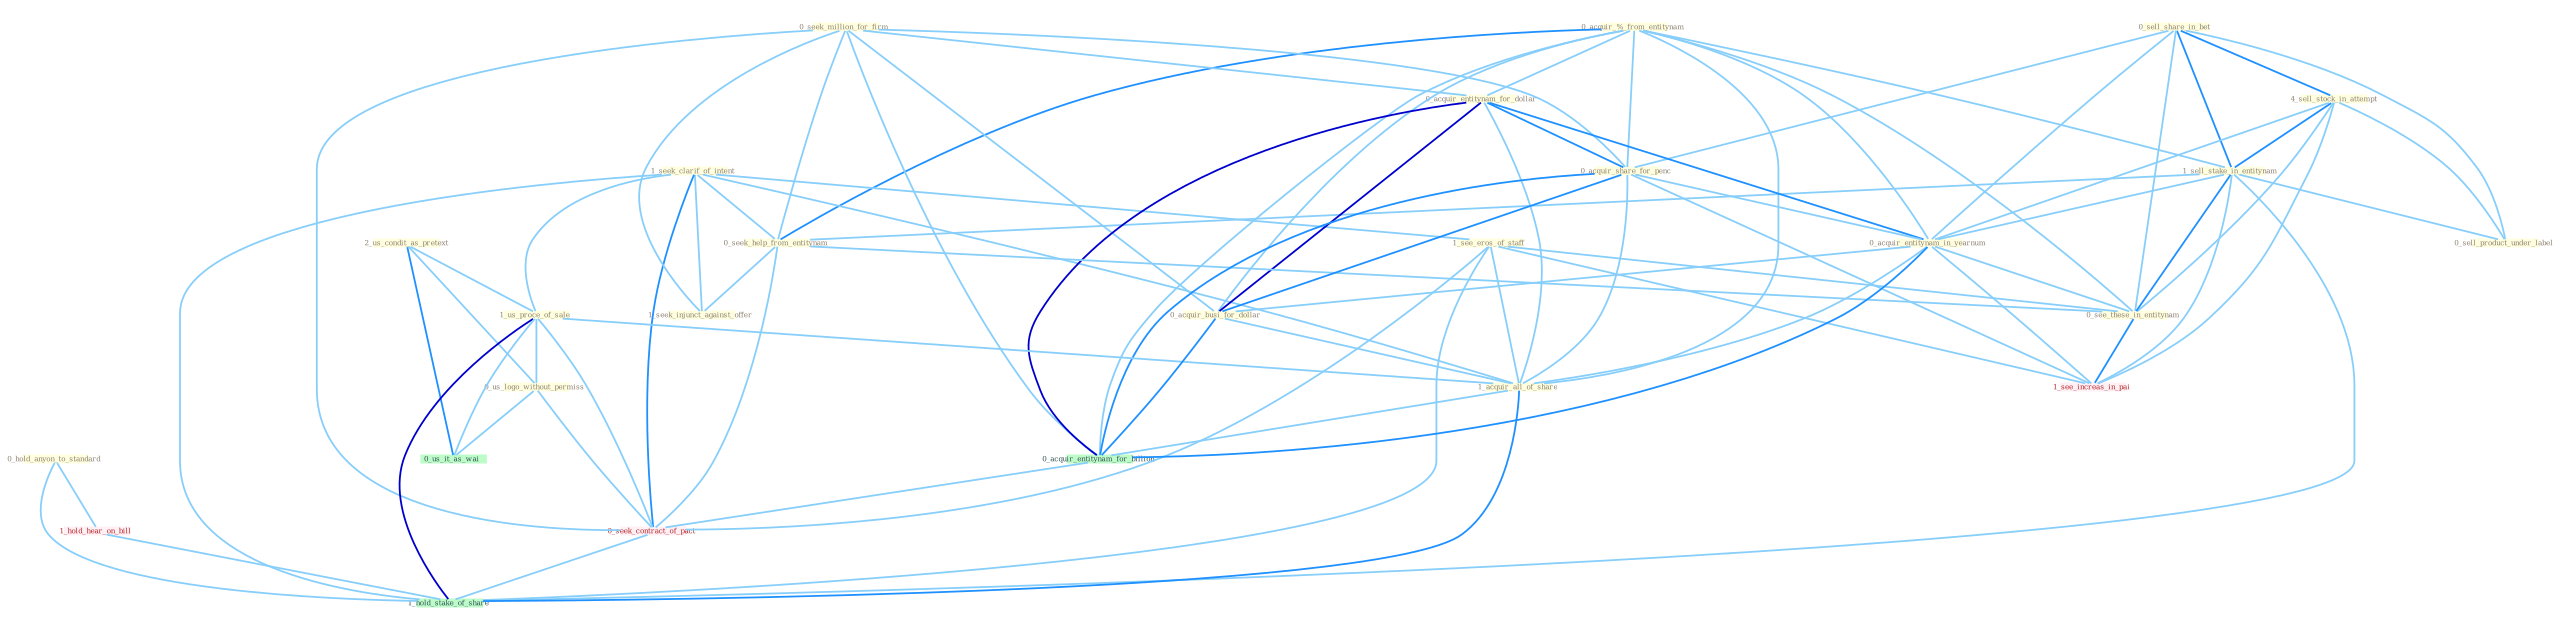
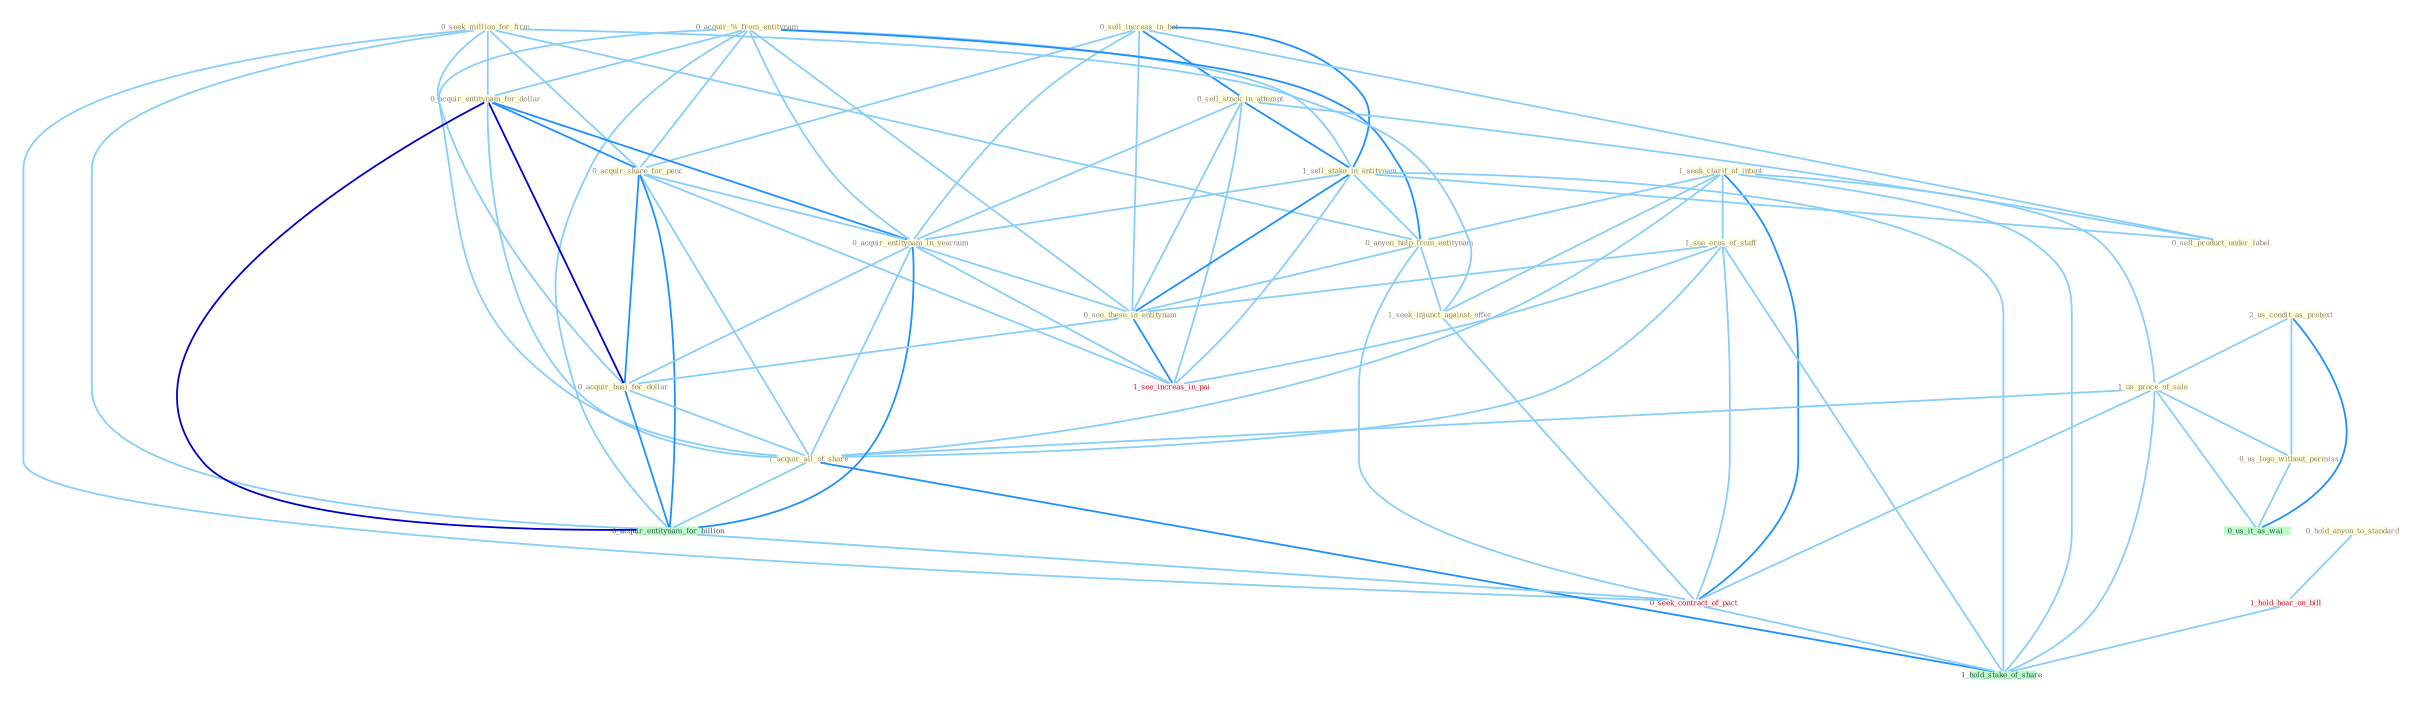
(2176, 27) -> (1139, 27)
(2335, 99) -> (1242, 99)
(1381, 134) -> (878, 351)
(778, 243) -> (1420, 243)
(413, 440) -> (2123, 555)
(592, 461) -> (1569, 459)
(190, 584) -> none
